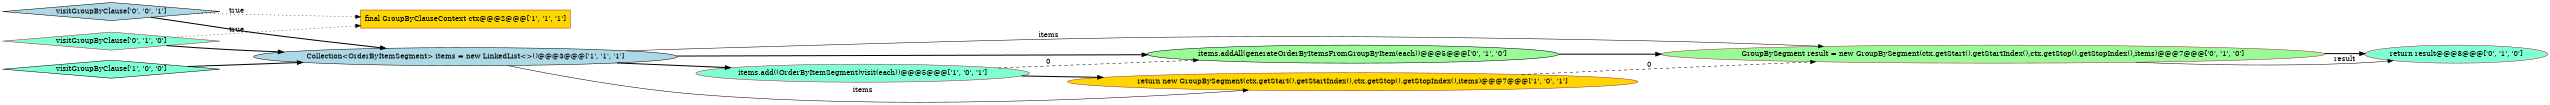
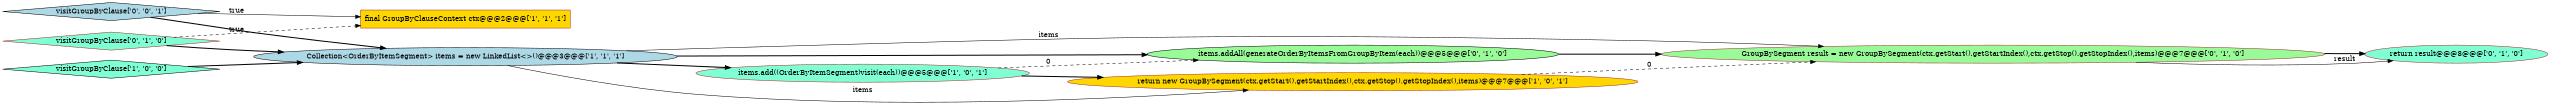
(277, 15) -> (277, 15)
(269, 31) -> (269, 31)
